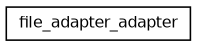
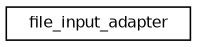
(98, 24) -> (98, 24)
